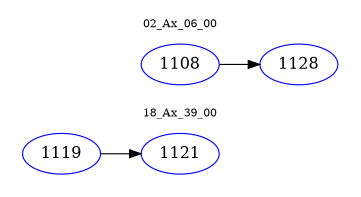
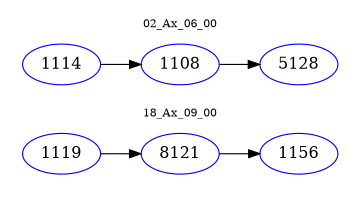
none -> (62, 64)
(299, 64) -> (299, 64)
(180, 114) -> (180, 114)
(180, 154) -> (180, 154)
none -> (299, 154)
